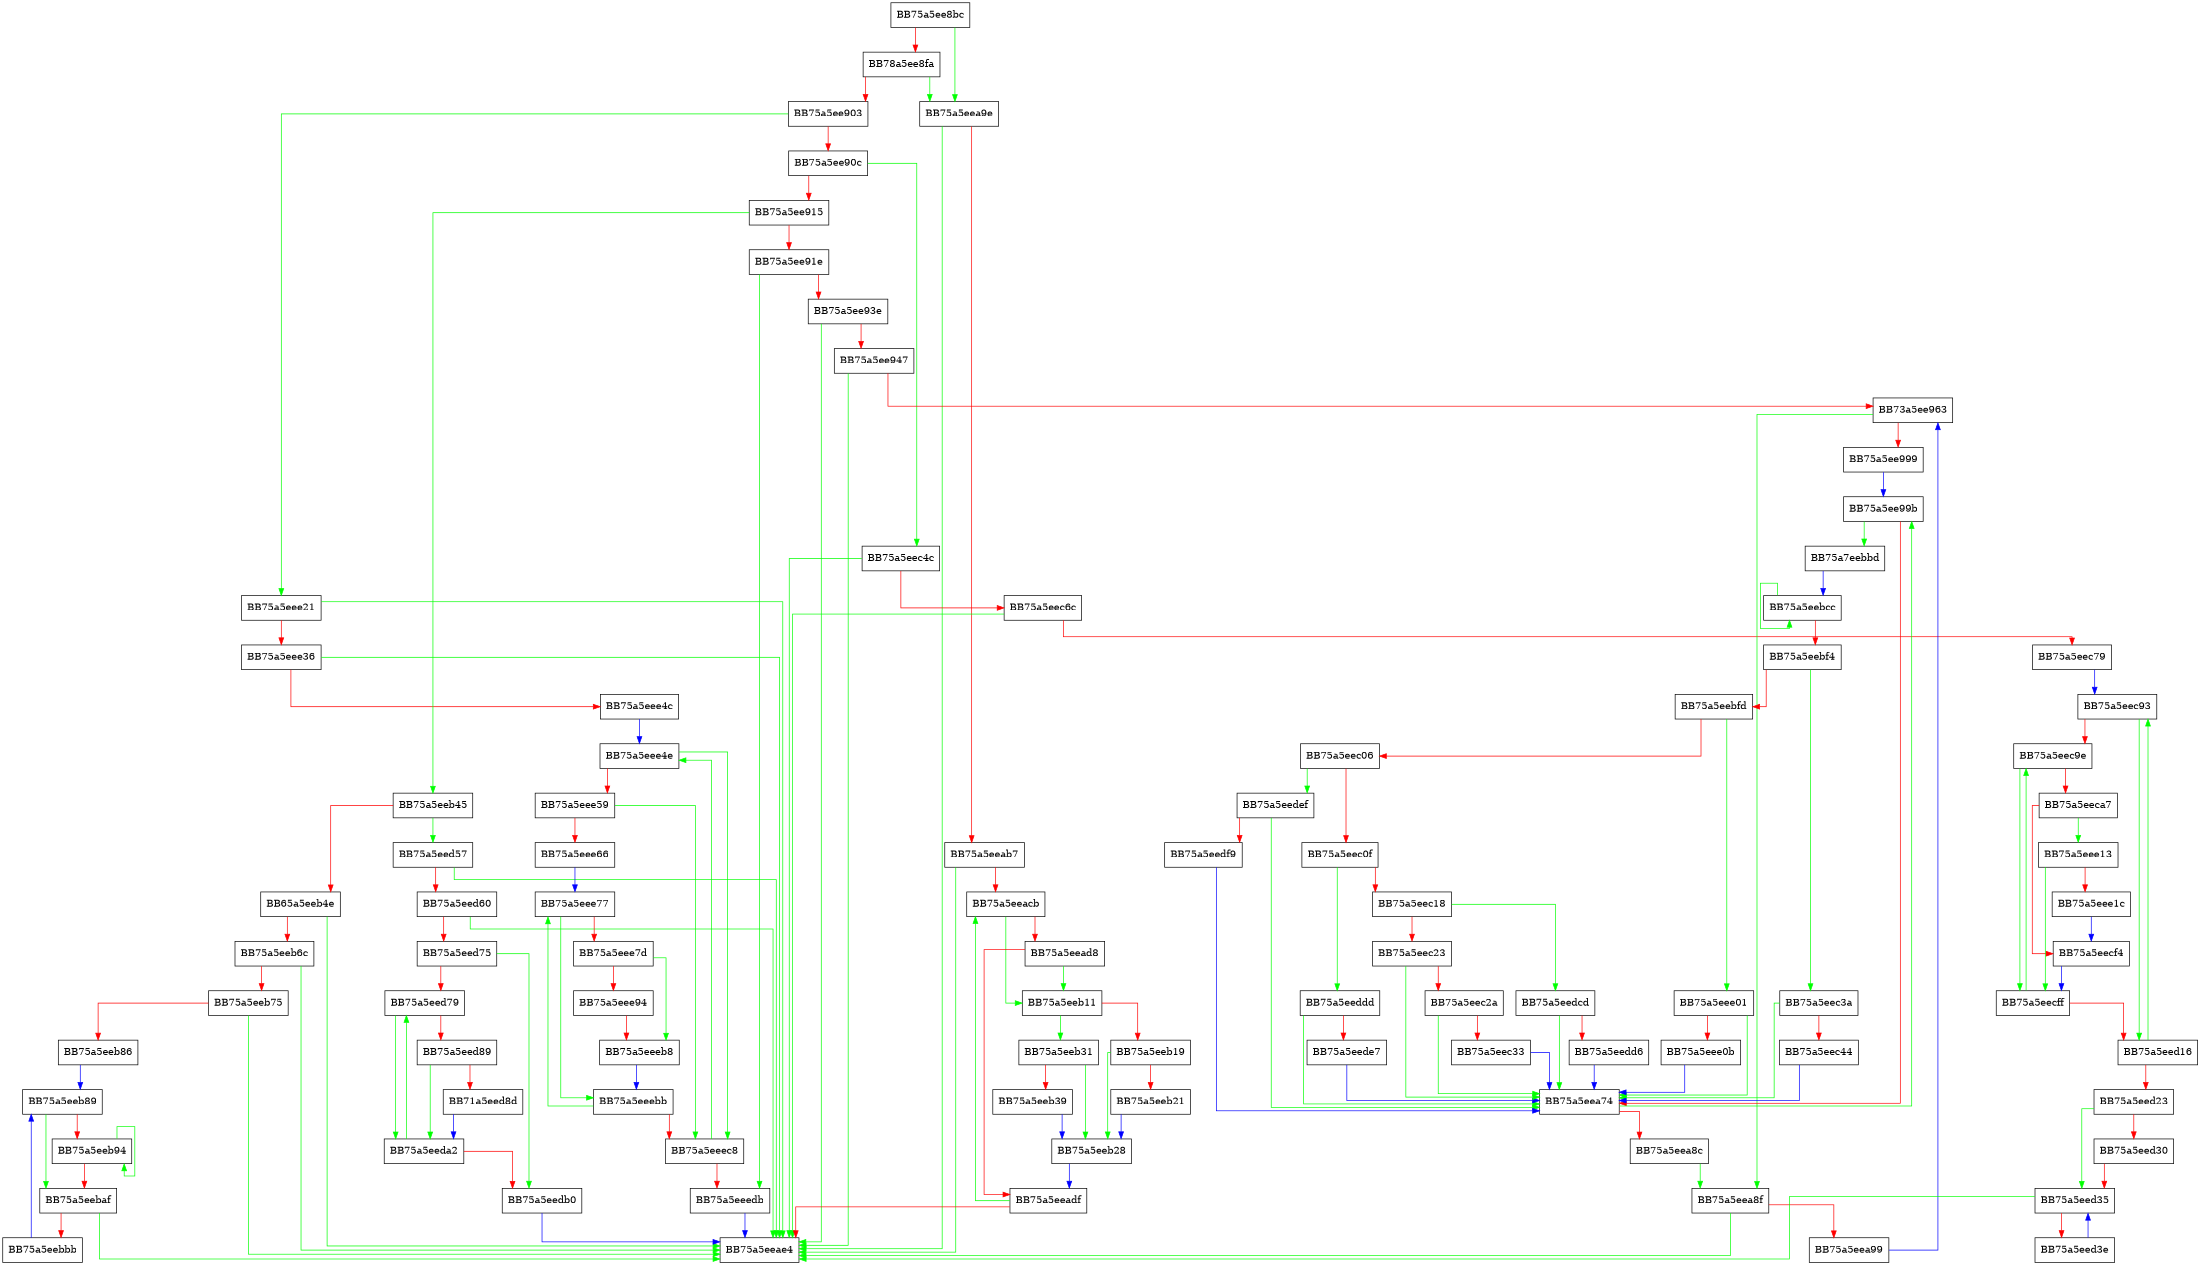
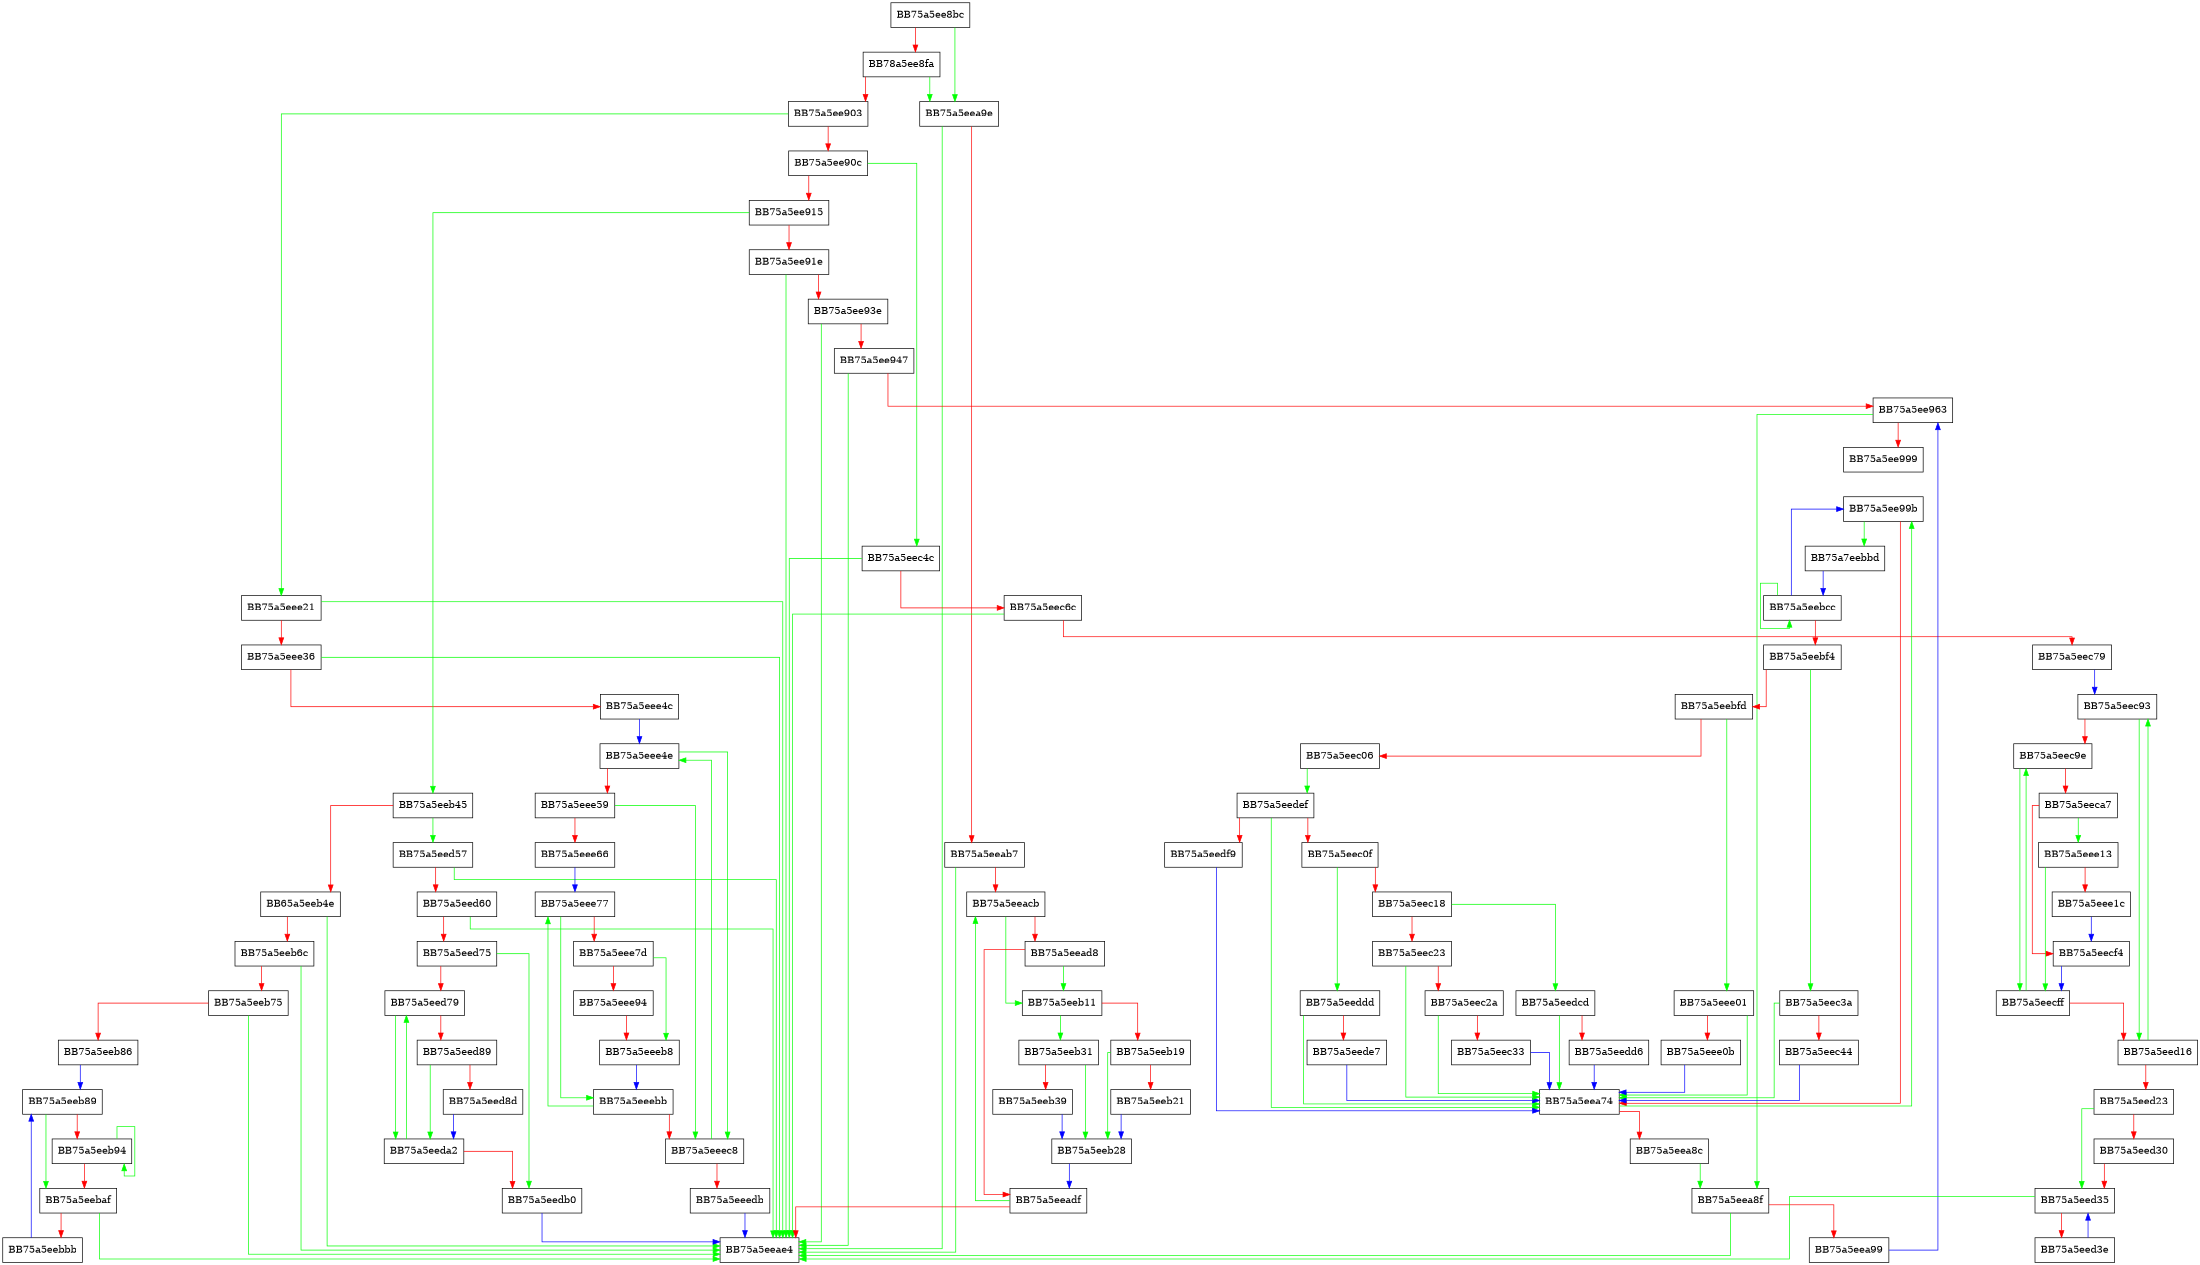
(1913, 410) -> (1913, 410)
(1883, 481) -> (1791, 530)
(760, 728) -> (786, 538)
(1346, 802) -> (1308, 827)
(483, 1102) -> (483, 1102)
